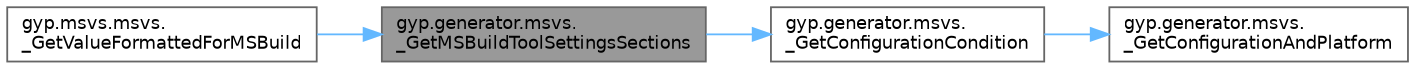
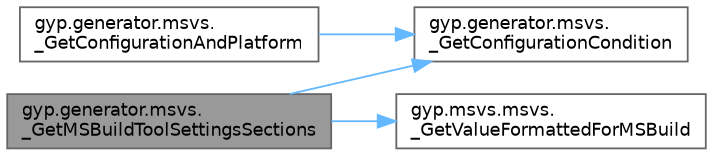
(340, 34) -> (354, 121)
(1067, 34) -> (357, 34)
